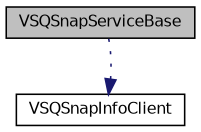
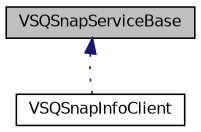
(111, 59) -> (90, 74)
